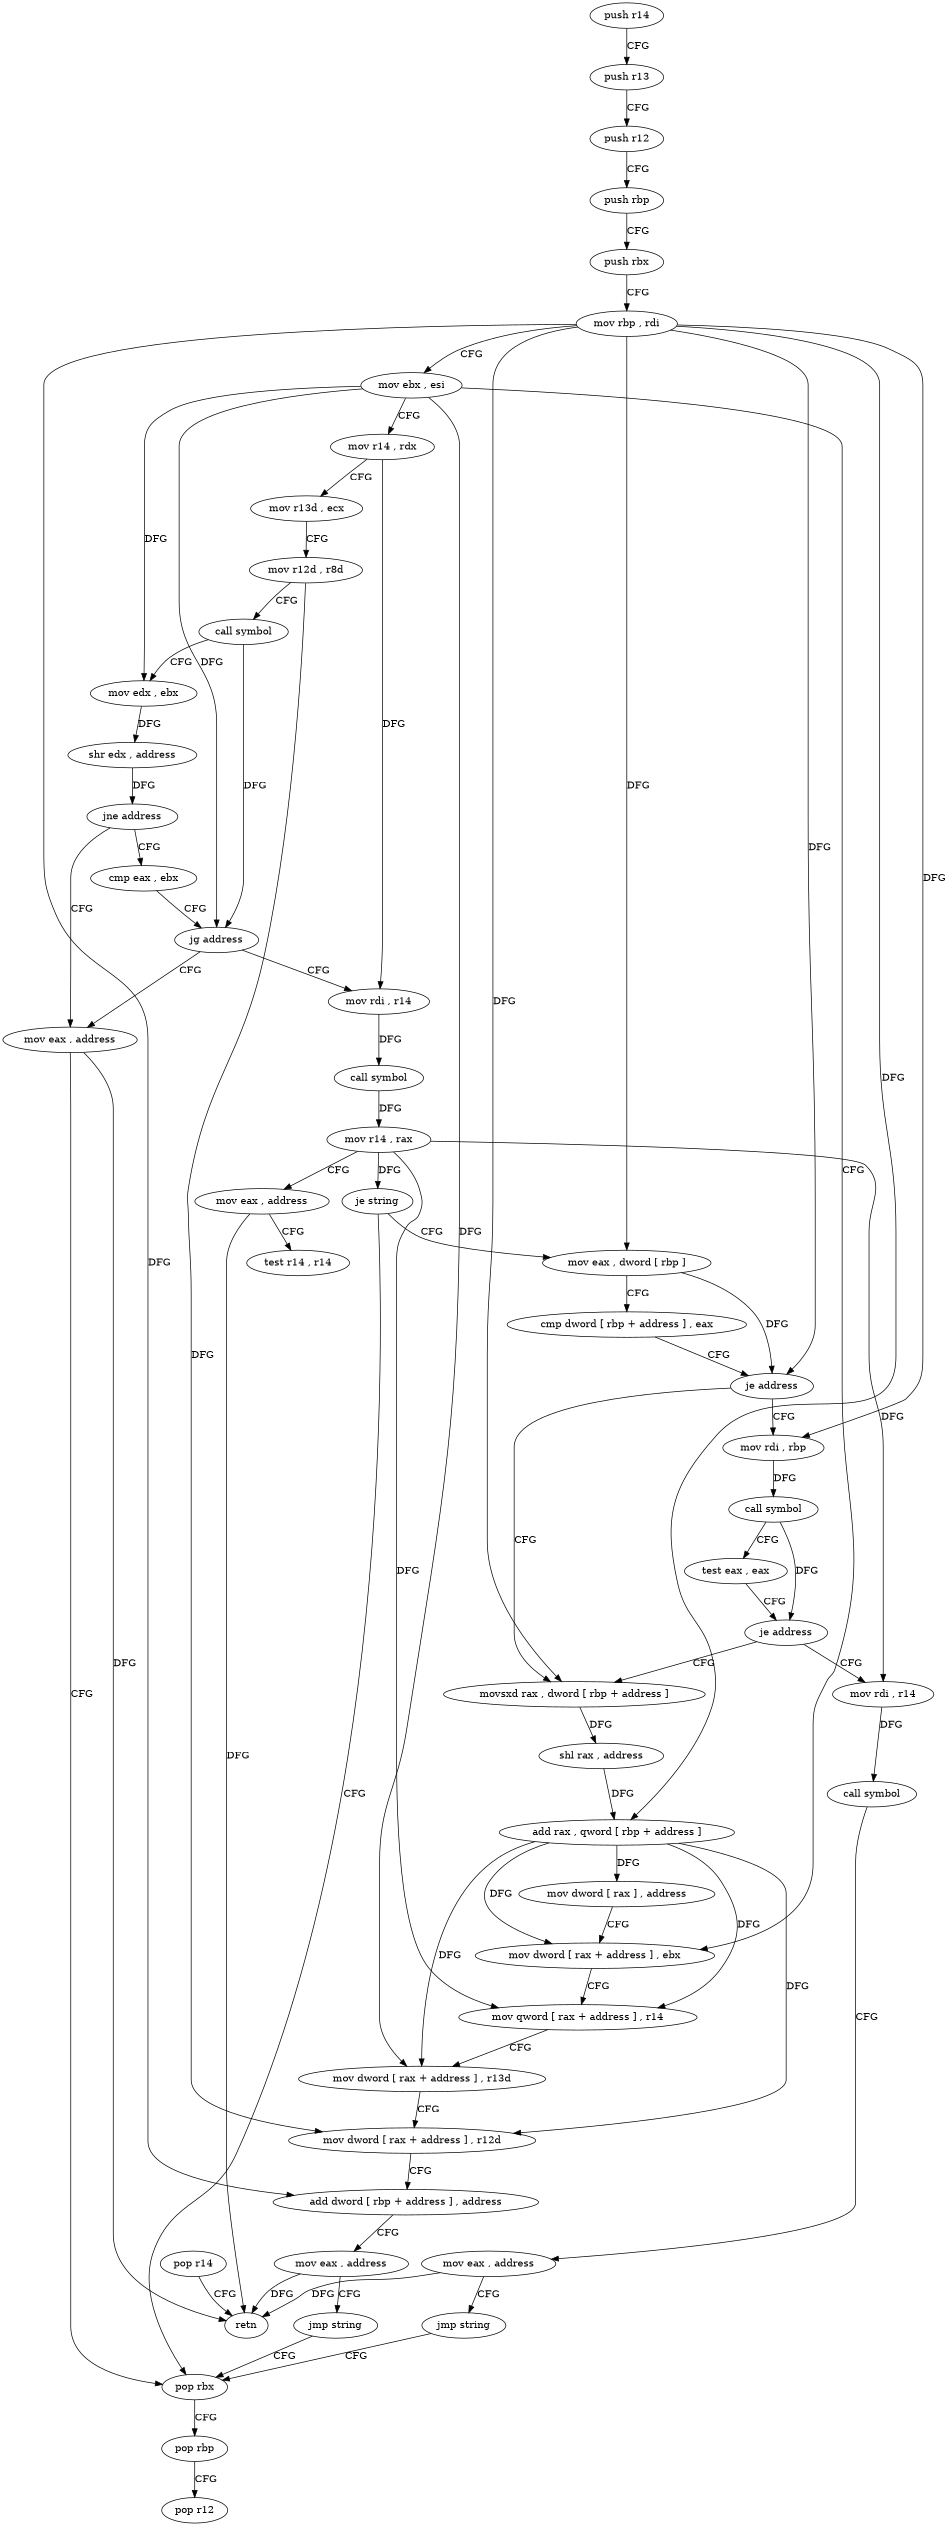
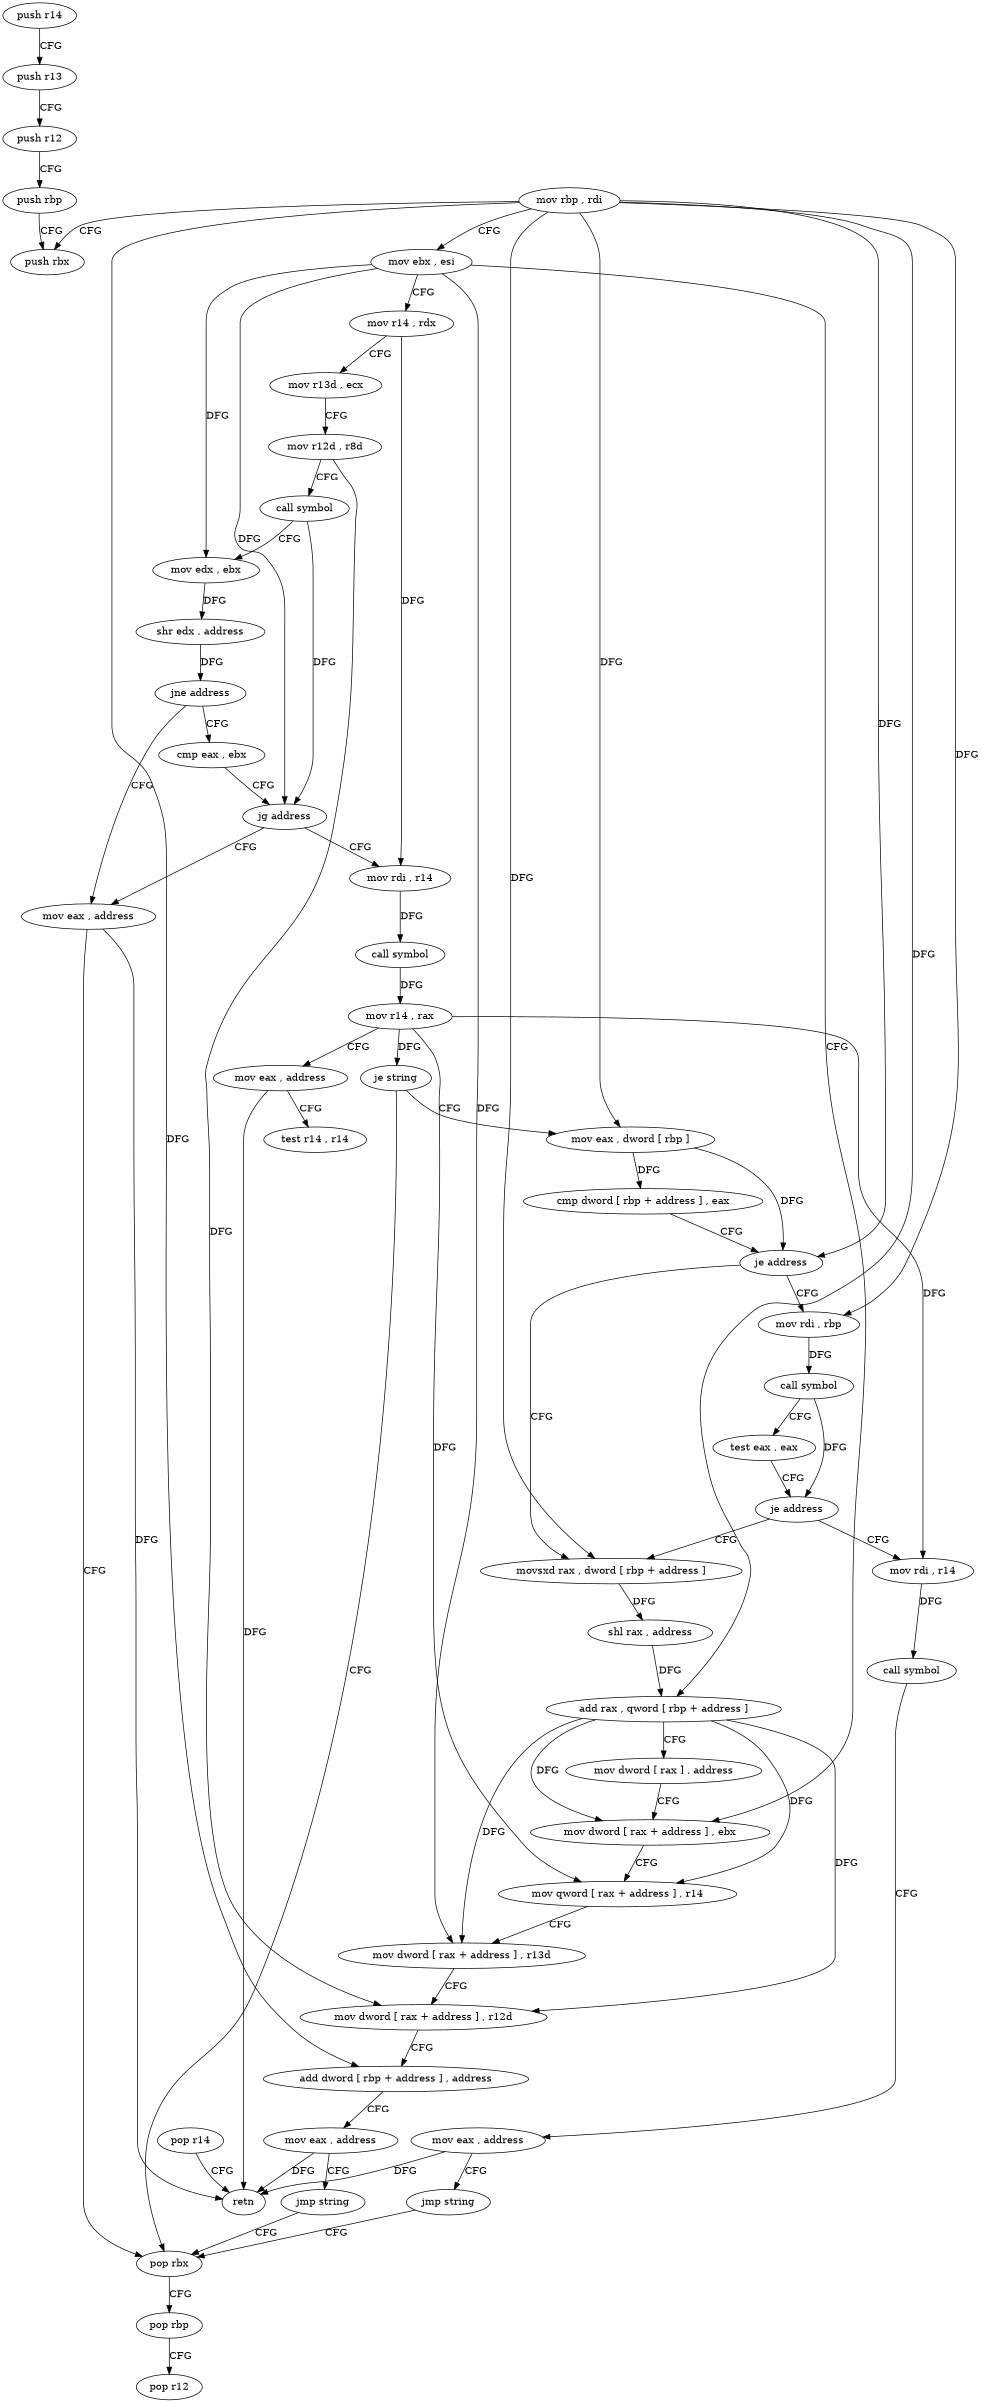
(627, 289) -> (285, 207)
(638, 1294) -> (649, 1171)
(629, 1863) -> (675, 1740)
